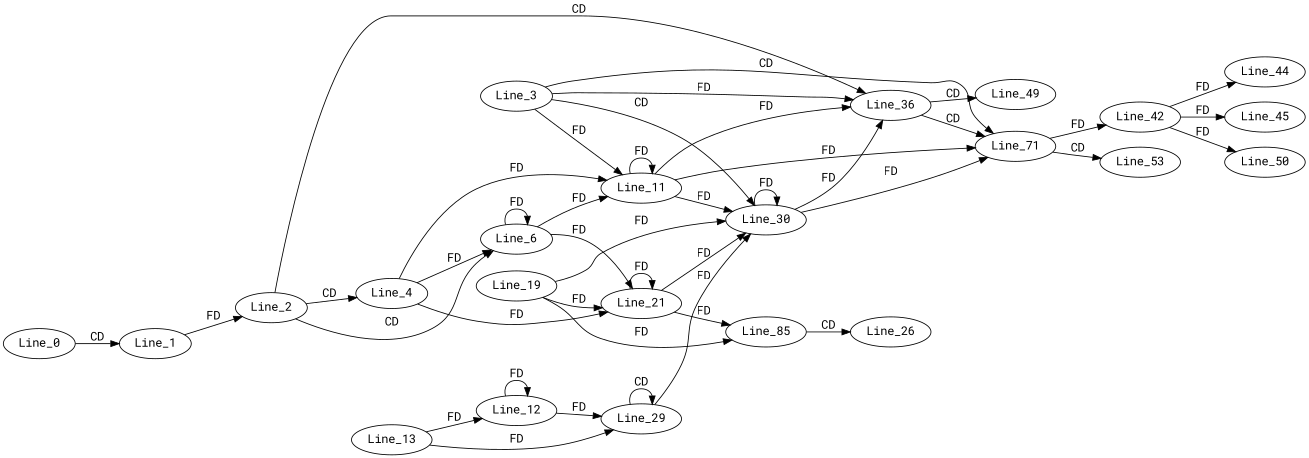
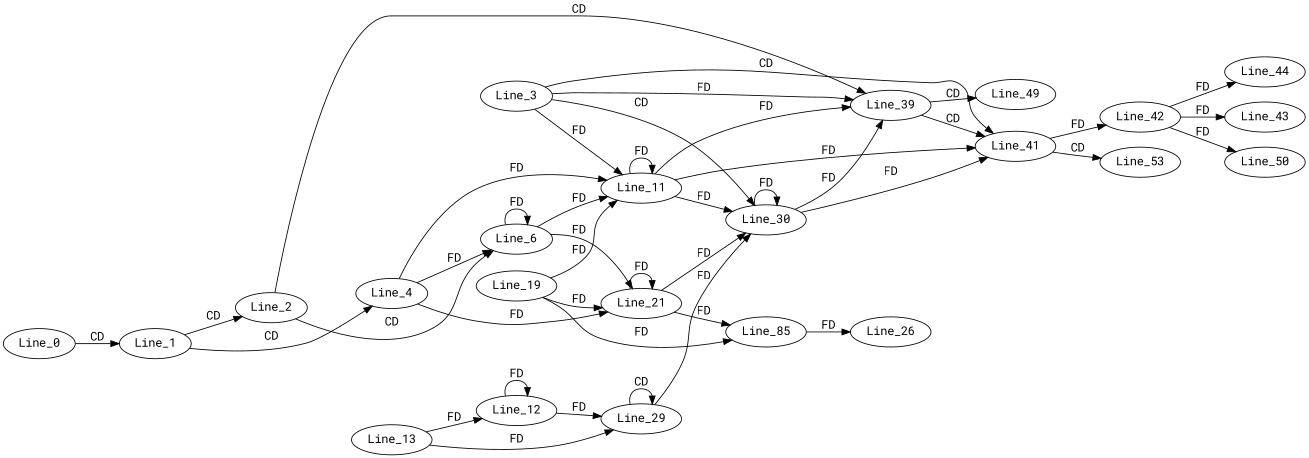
(891, 105) -> (891, 105)
(1265, 117) -> (1265, 117)
(1015, 146) -> (1015, 146)
(631, 240) -> (591, 250)
(327, 301) -> (282, 348)
(213, 316) -> (213, 316)
(828, 326) -> (828, 326)
